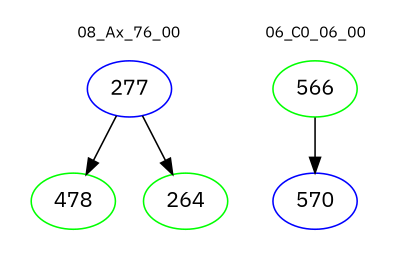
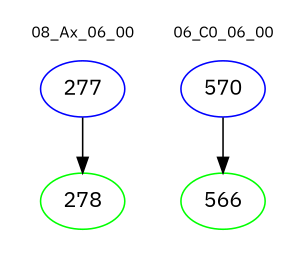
(129, 34) -> (83, 34)
(315, 137) -> (223, 137)
(73, 201) -> (83, 201)
(186, 201) -> none
